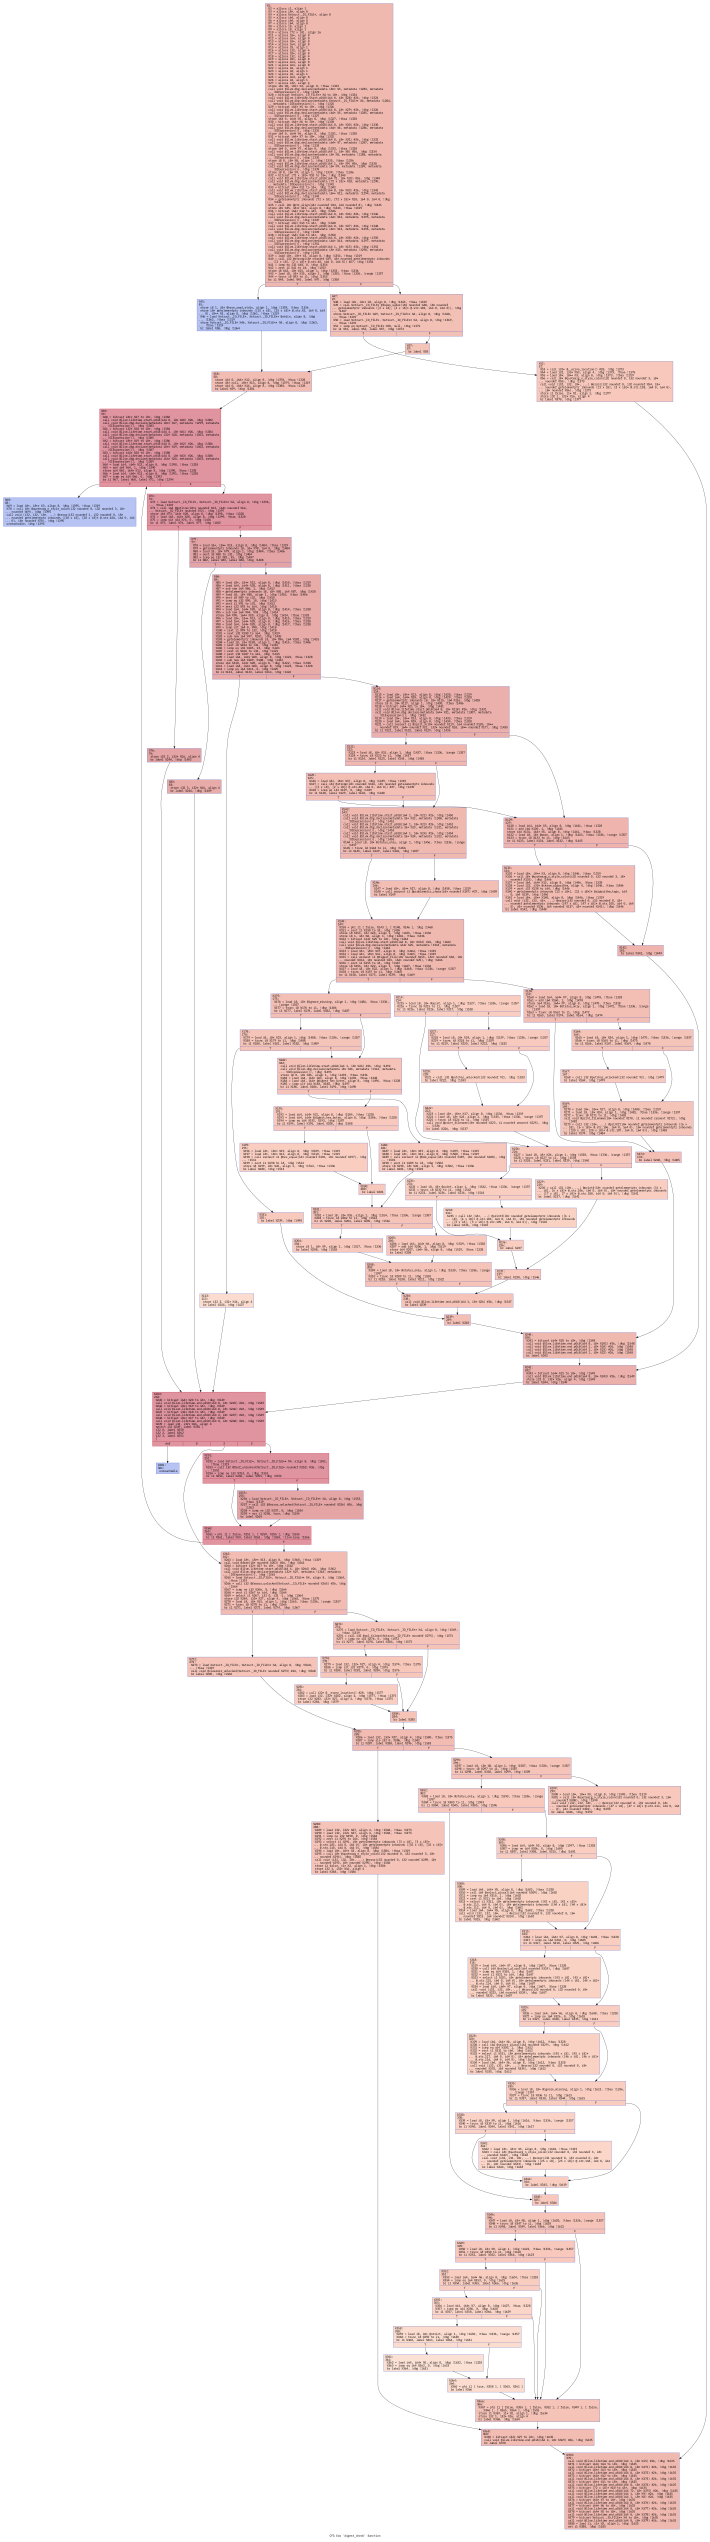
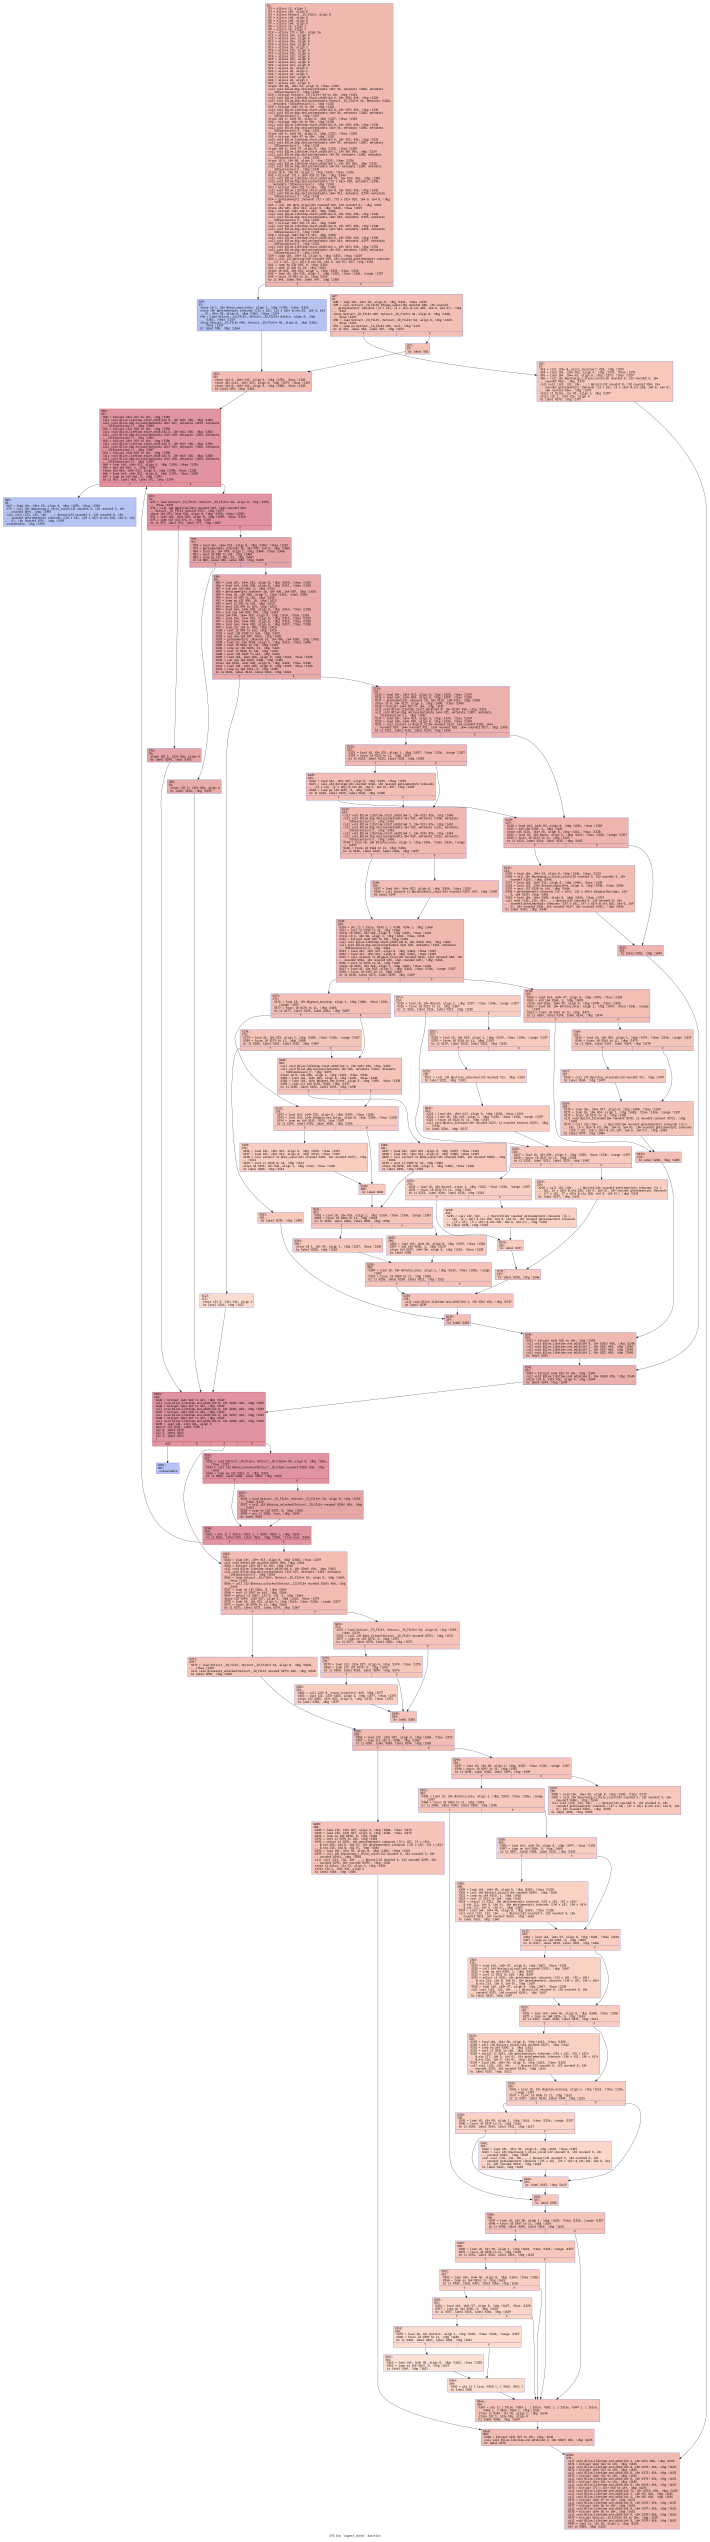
(398, 287) -> none
(301, 1023) -> (243, 1061)
(534, 1077) -> none
